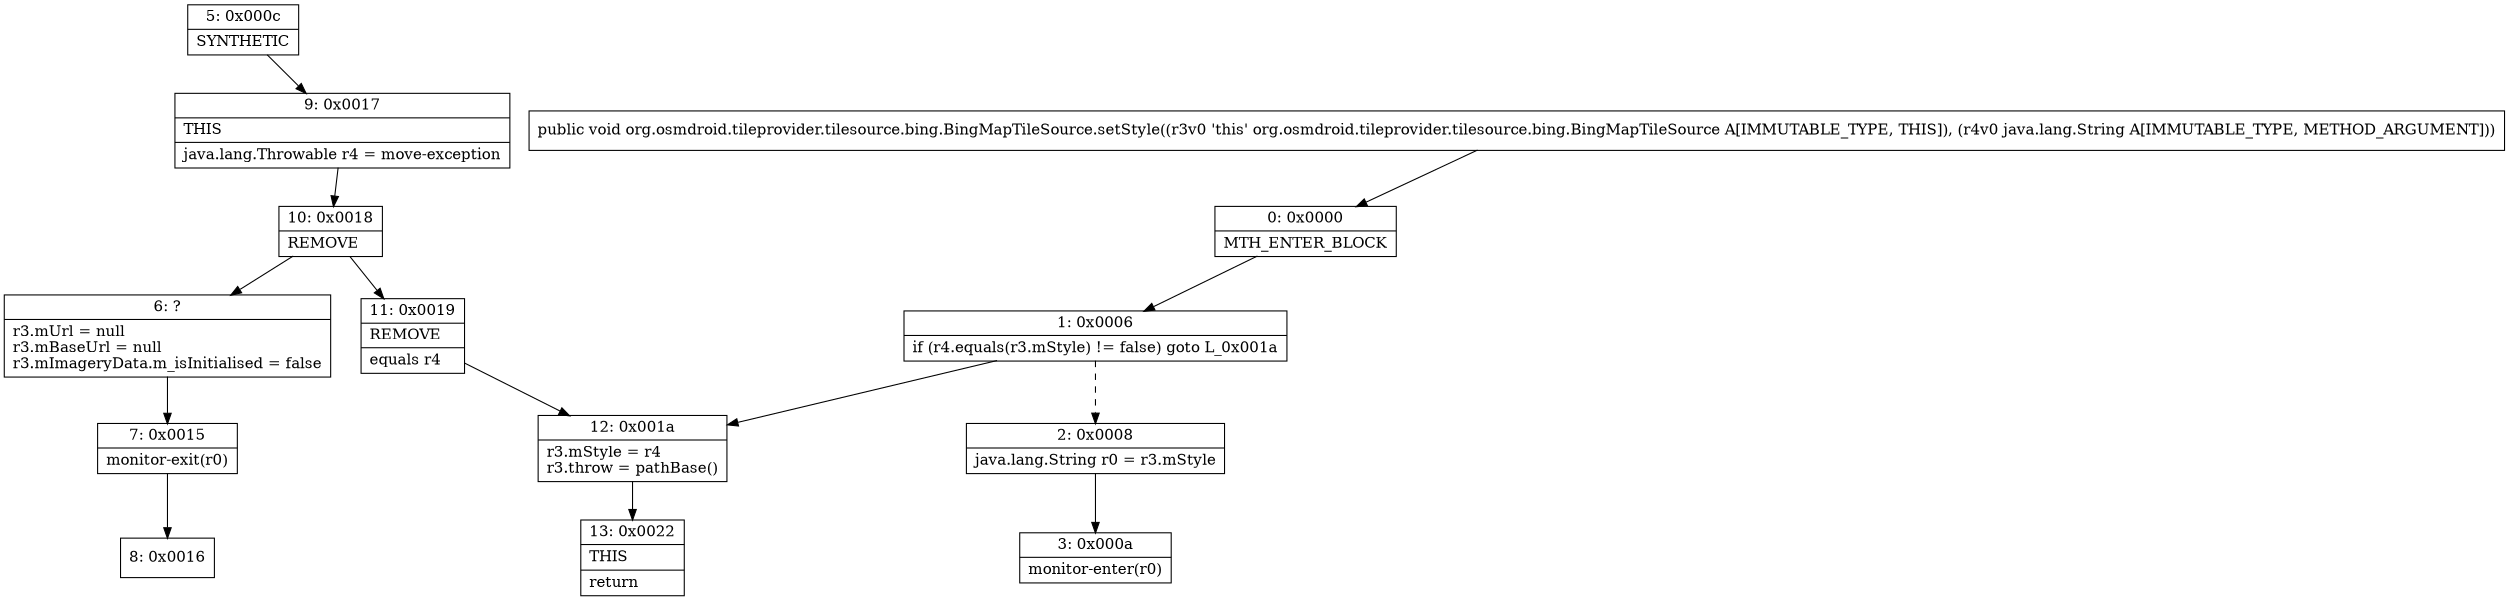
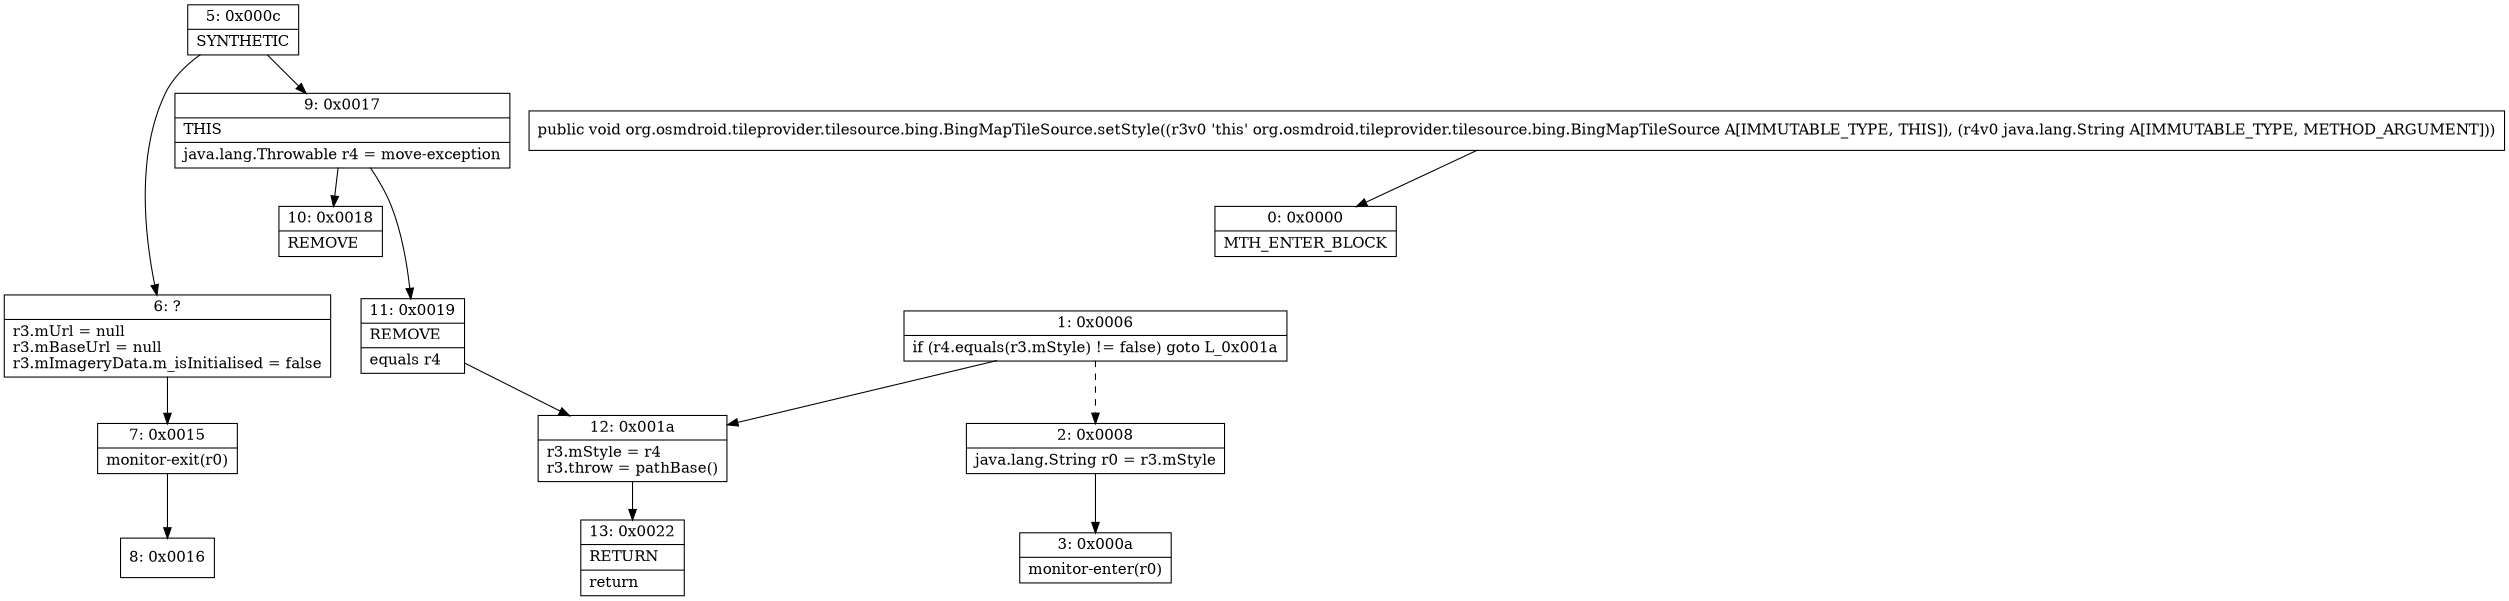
(267, 273) -> (147, 162)
(363, 273) -> (398, 225)
(1206, 281) -> none
(609, 557) -> (624, 557)
